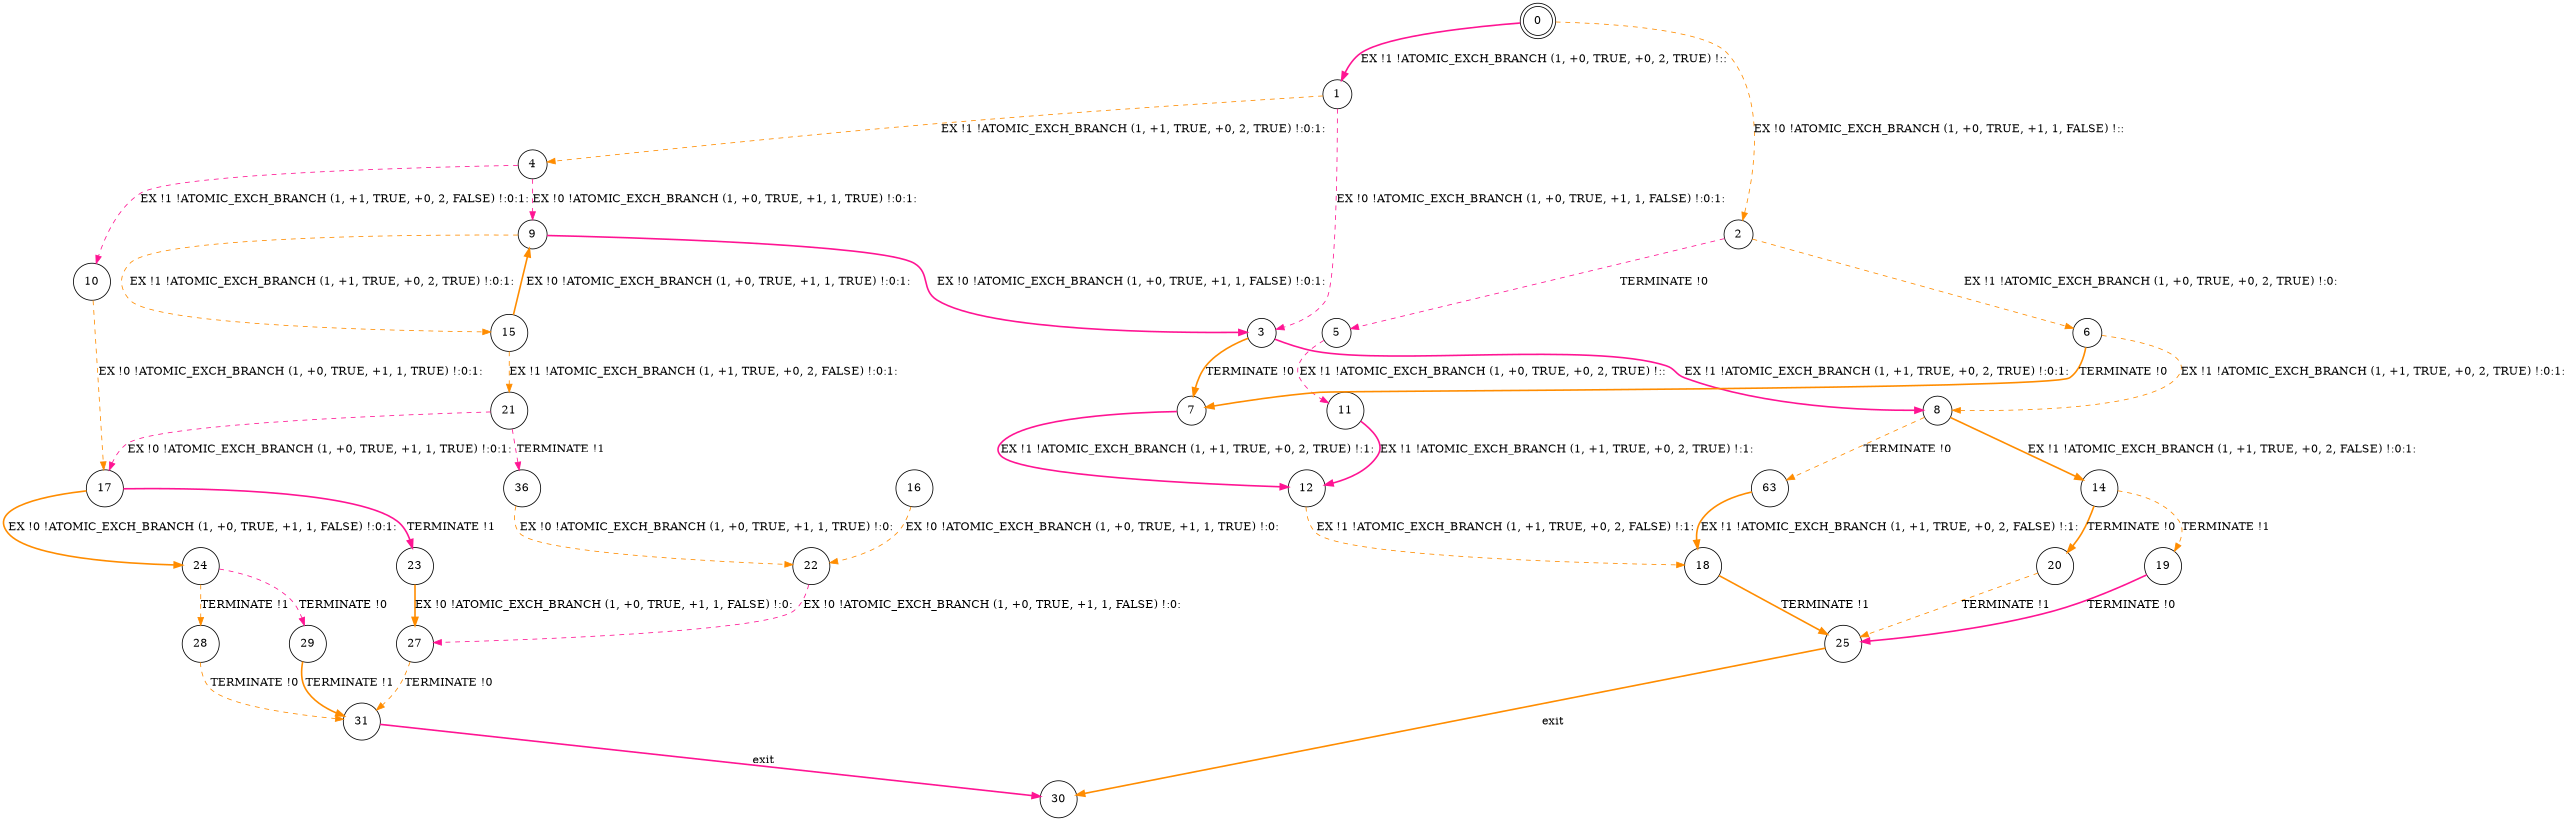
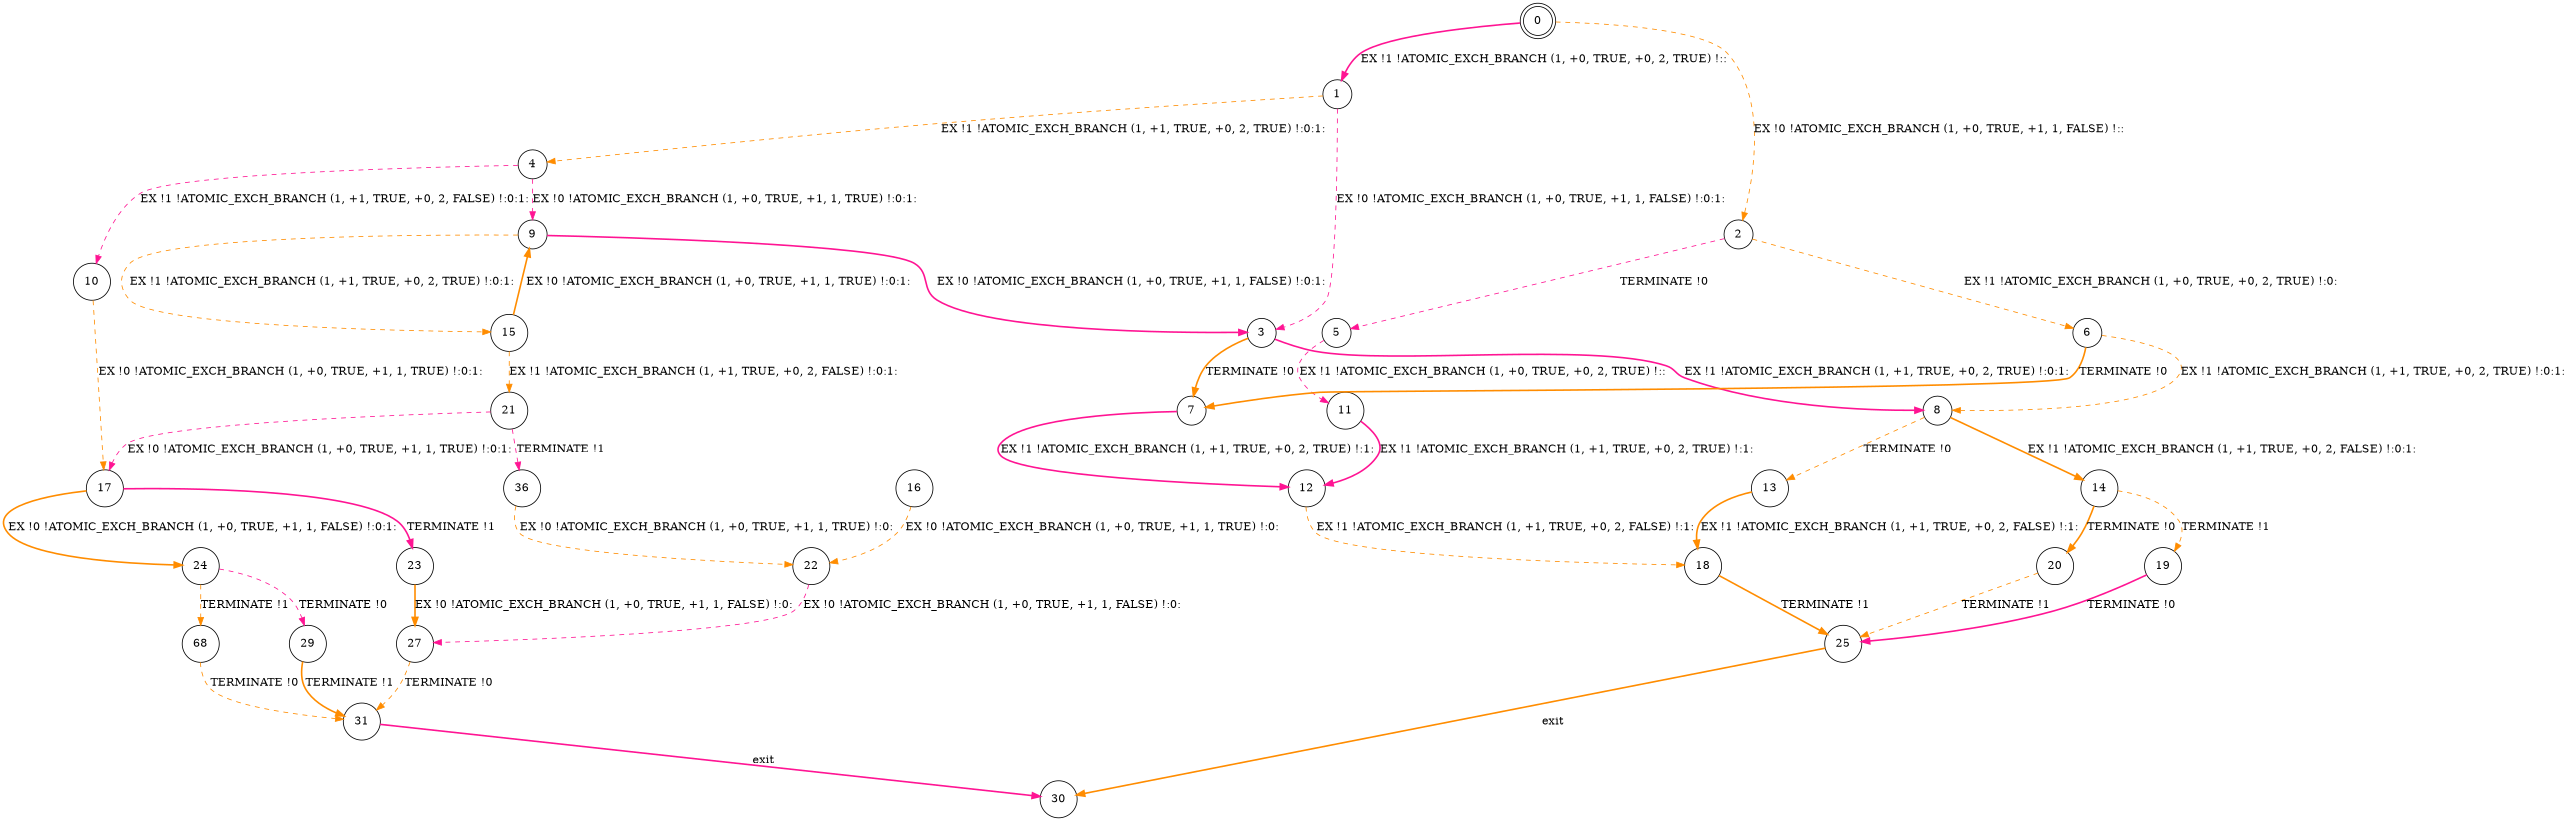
(1770, 488) -> (1770, 488)
(201, 644) -> (201, 644)
